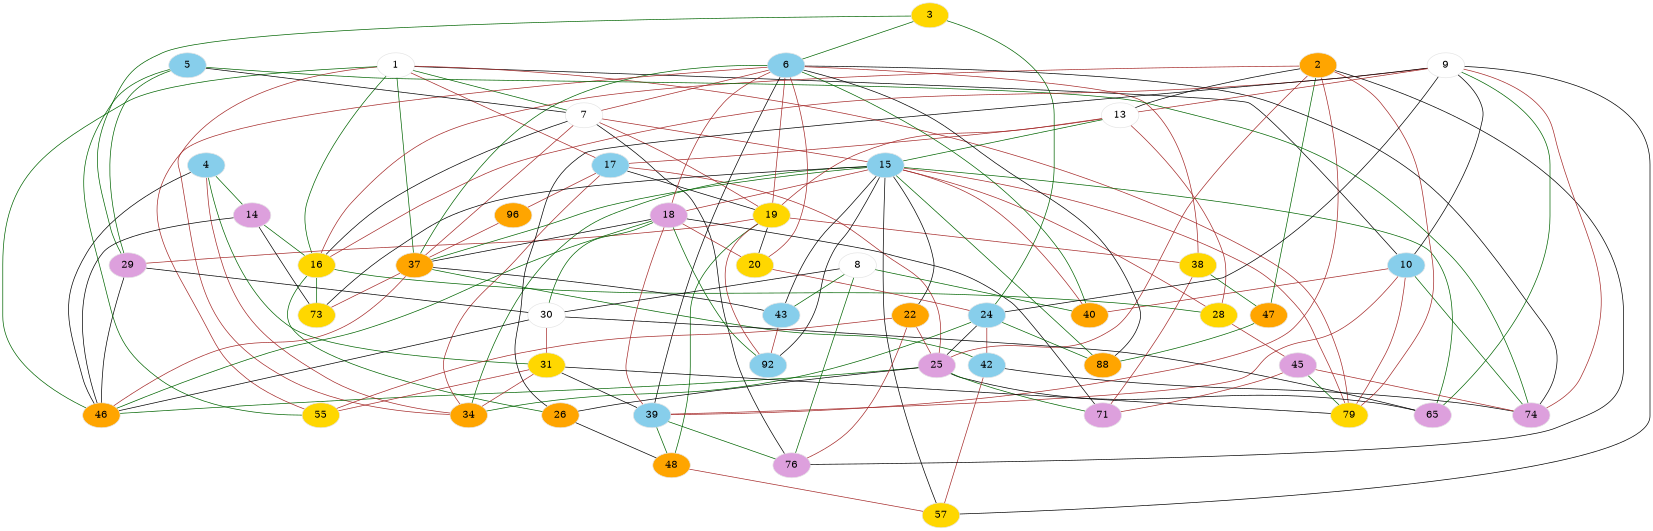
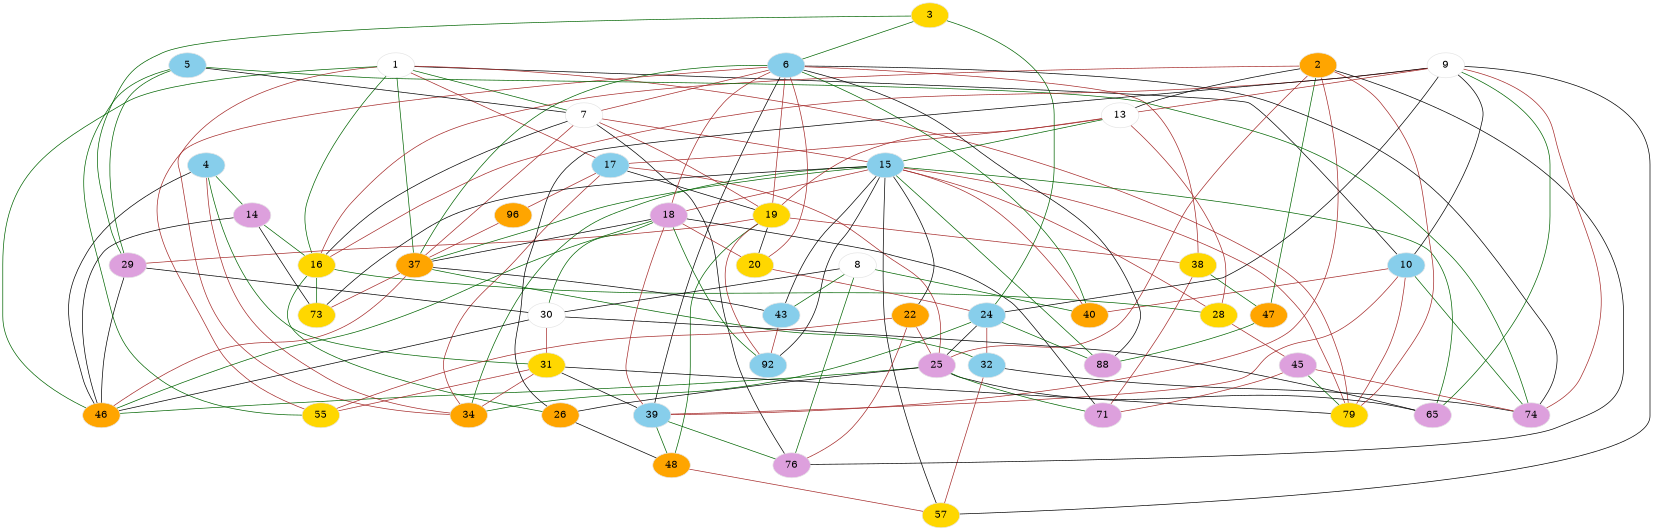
(987, 365) -> (987, 365)
(1103, 365) -> (1103, 365)
